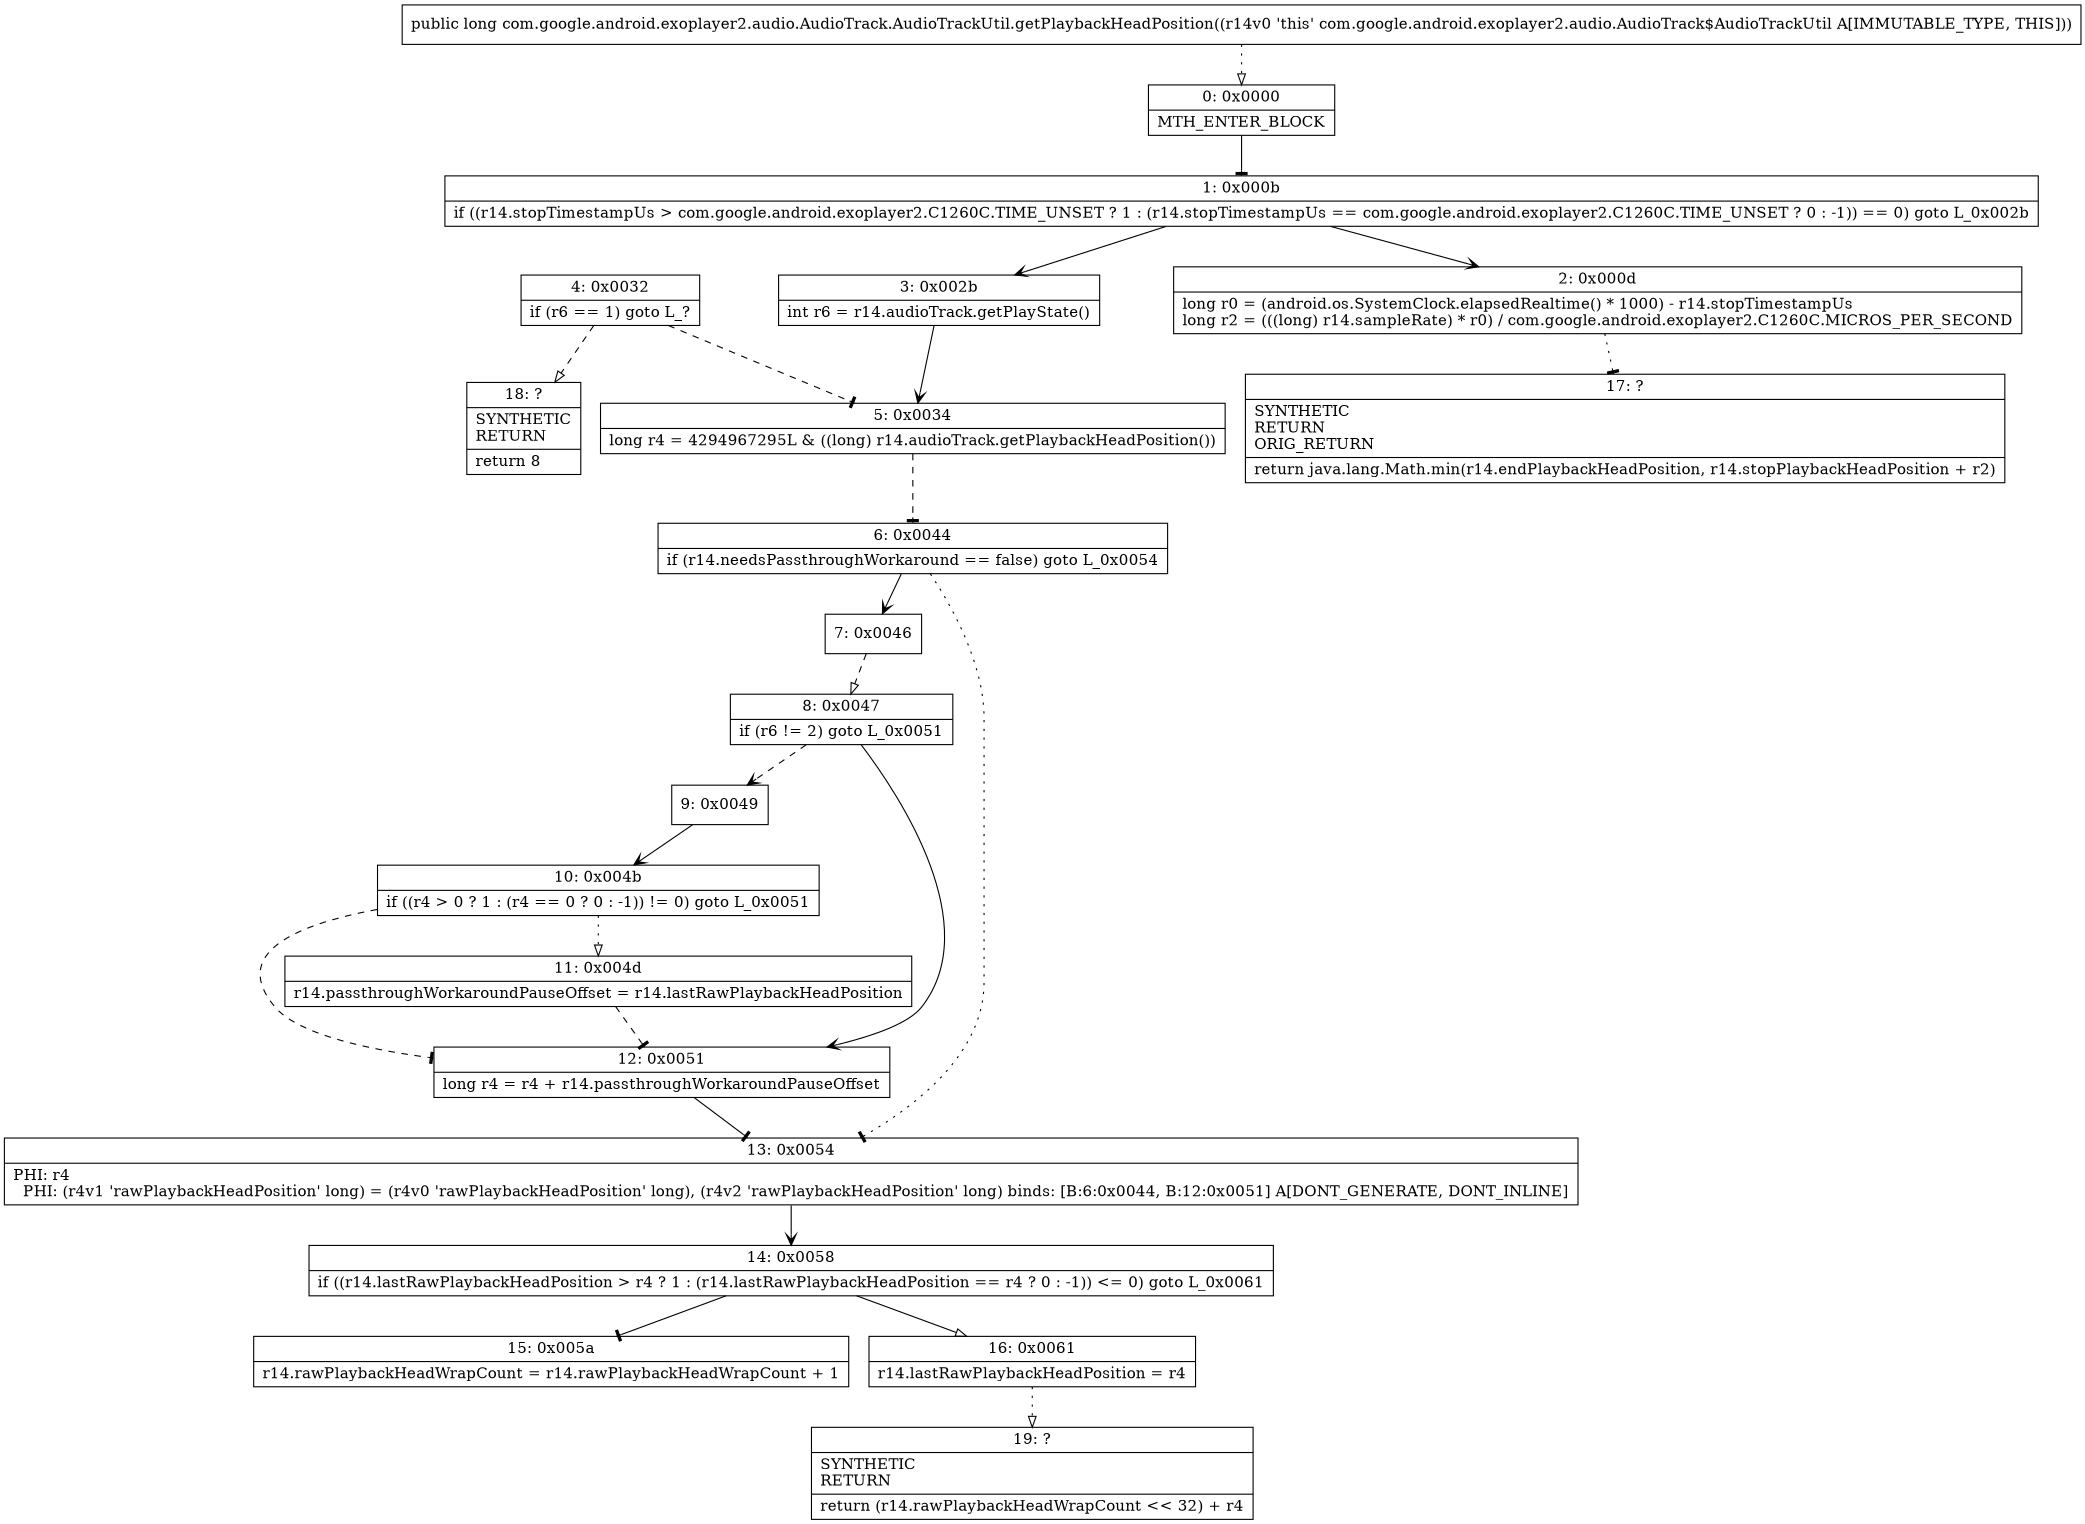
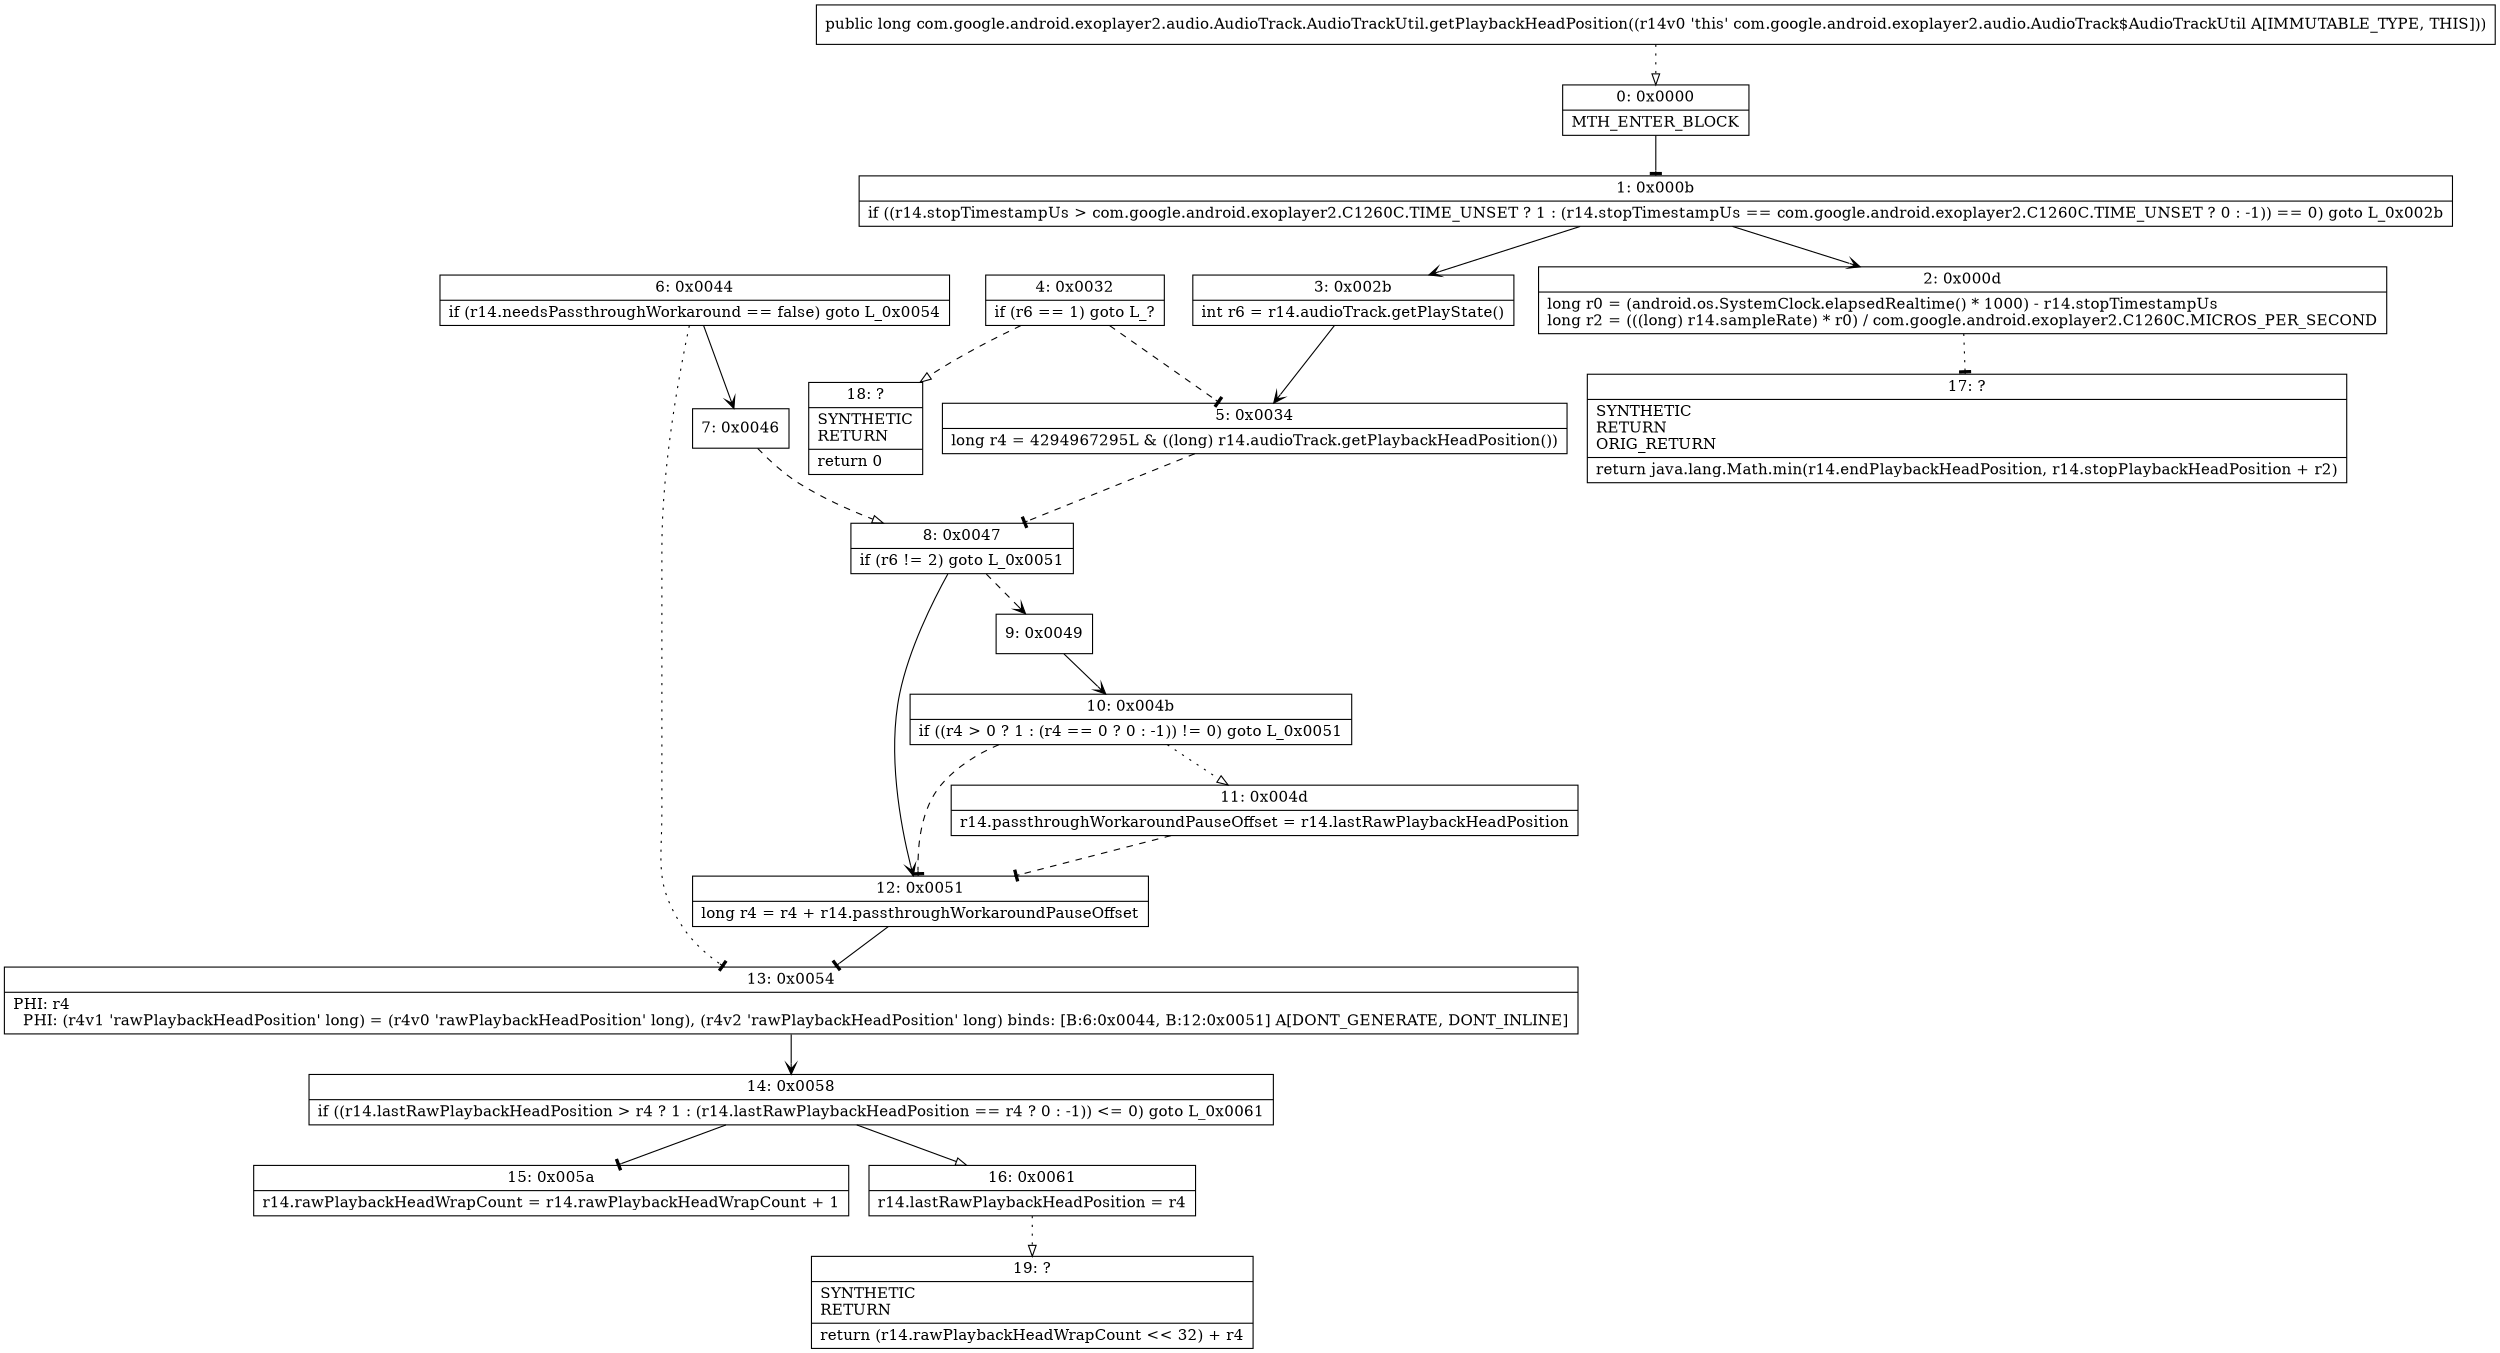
(508, 461) -> (850, 461)
(913, 485) -> (1111, 487)
